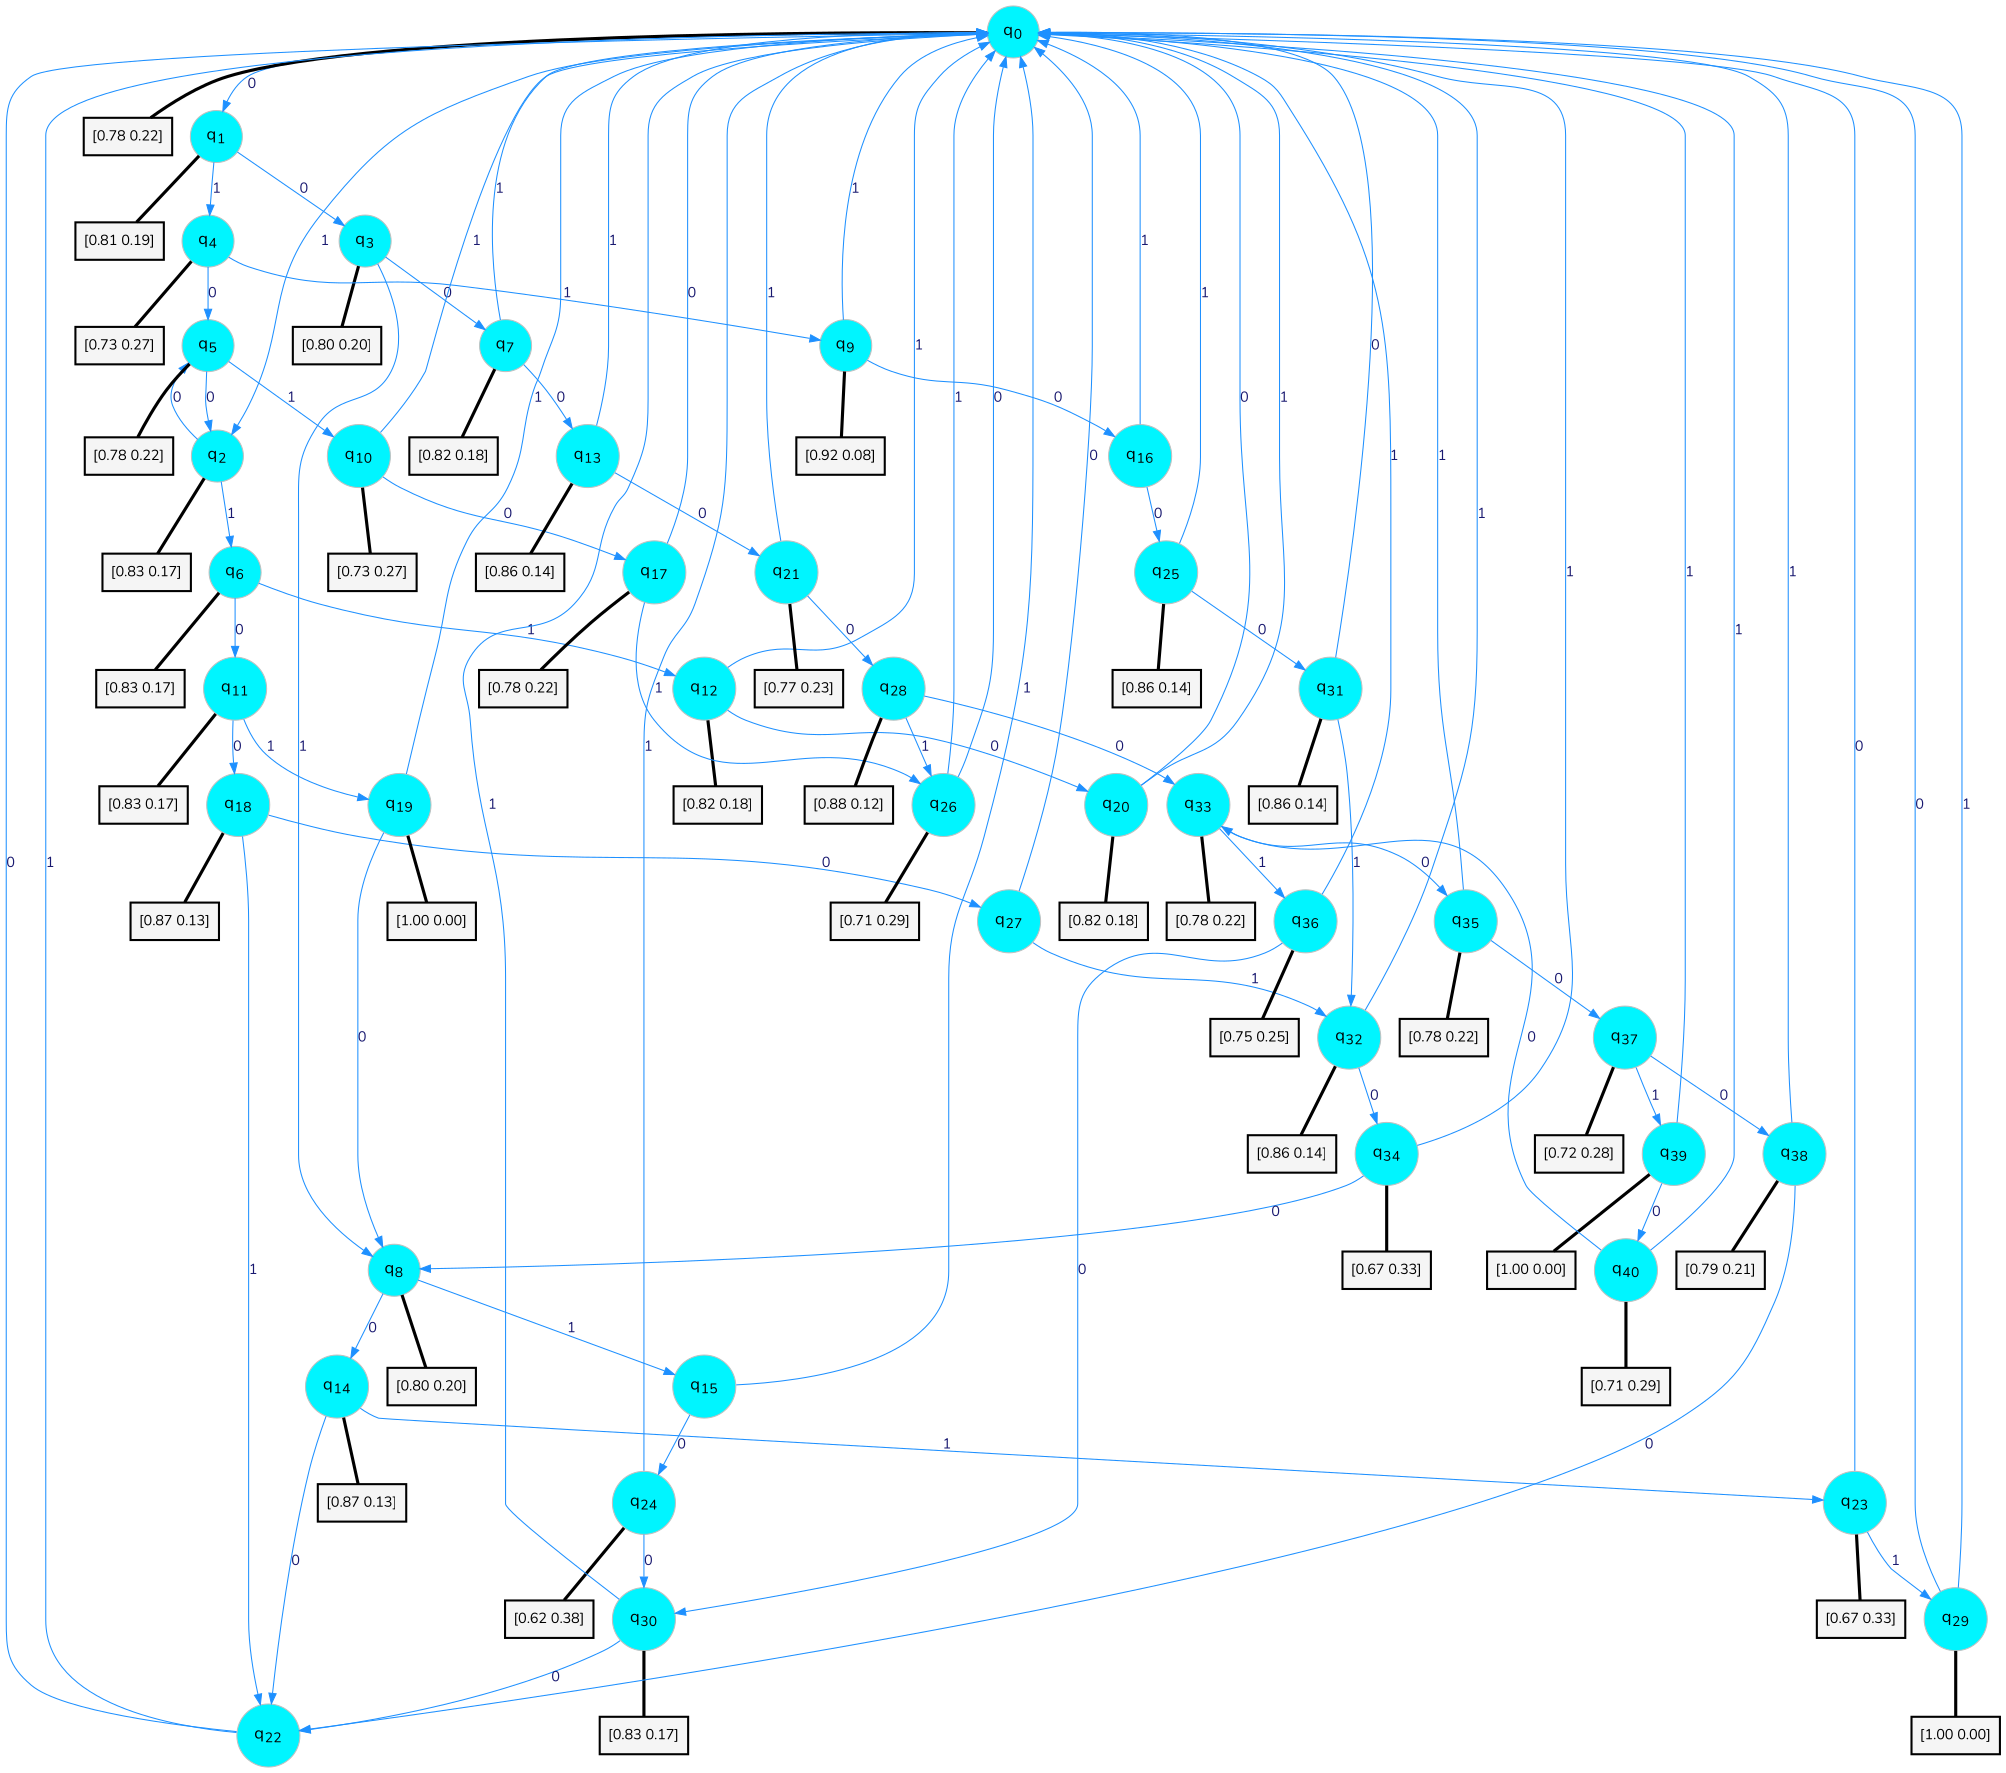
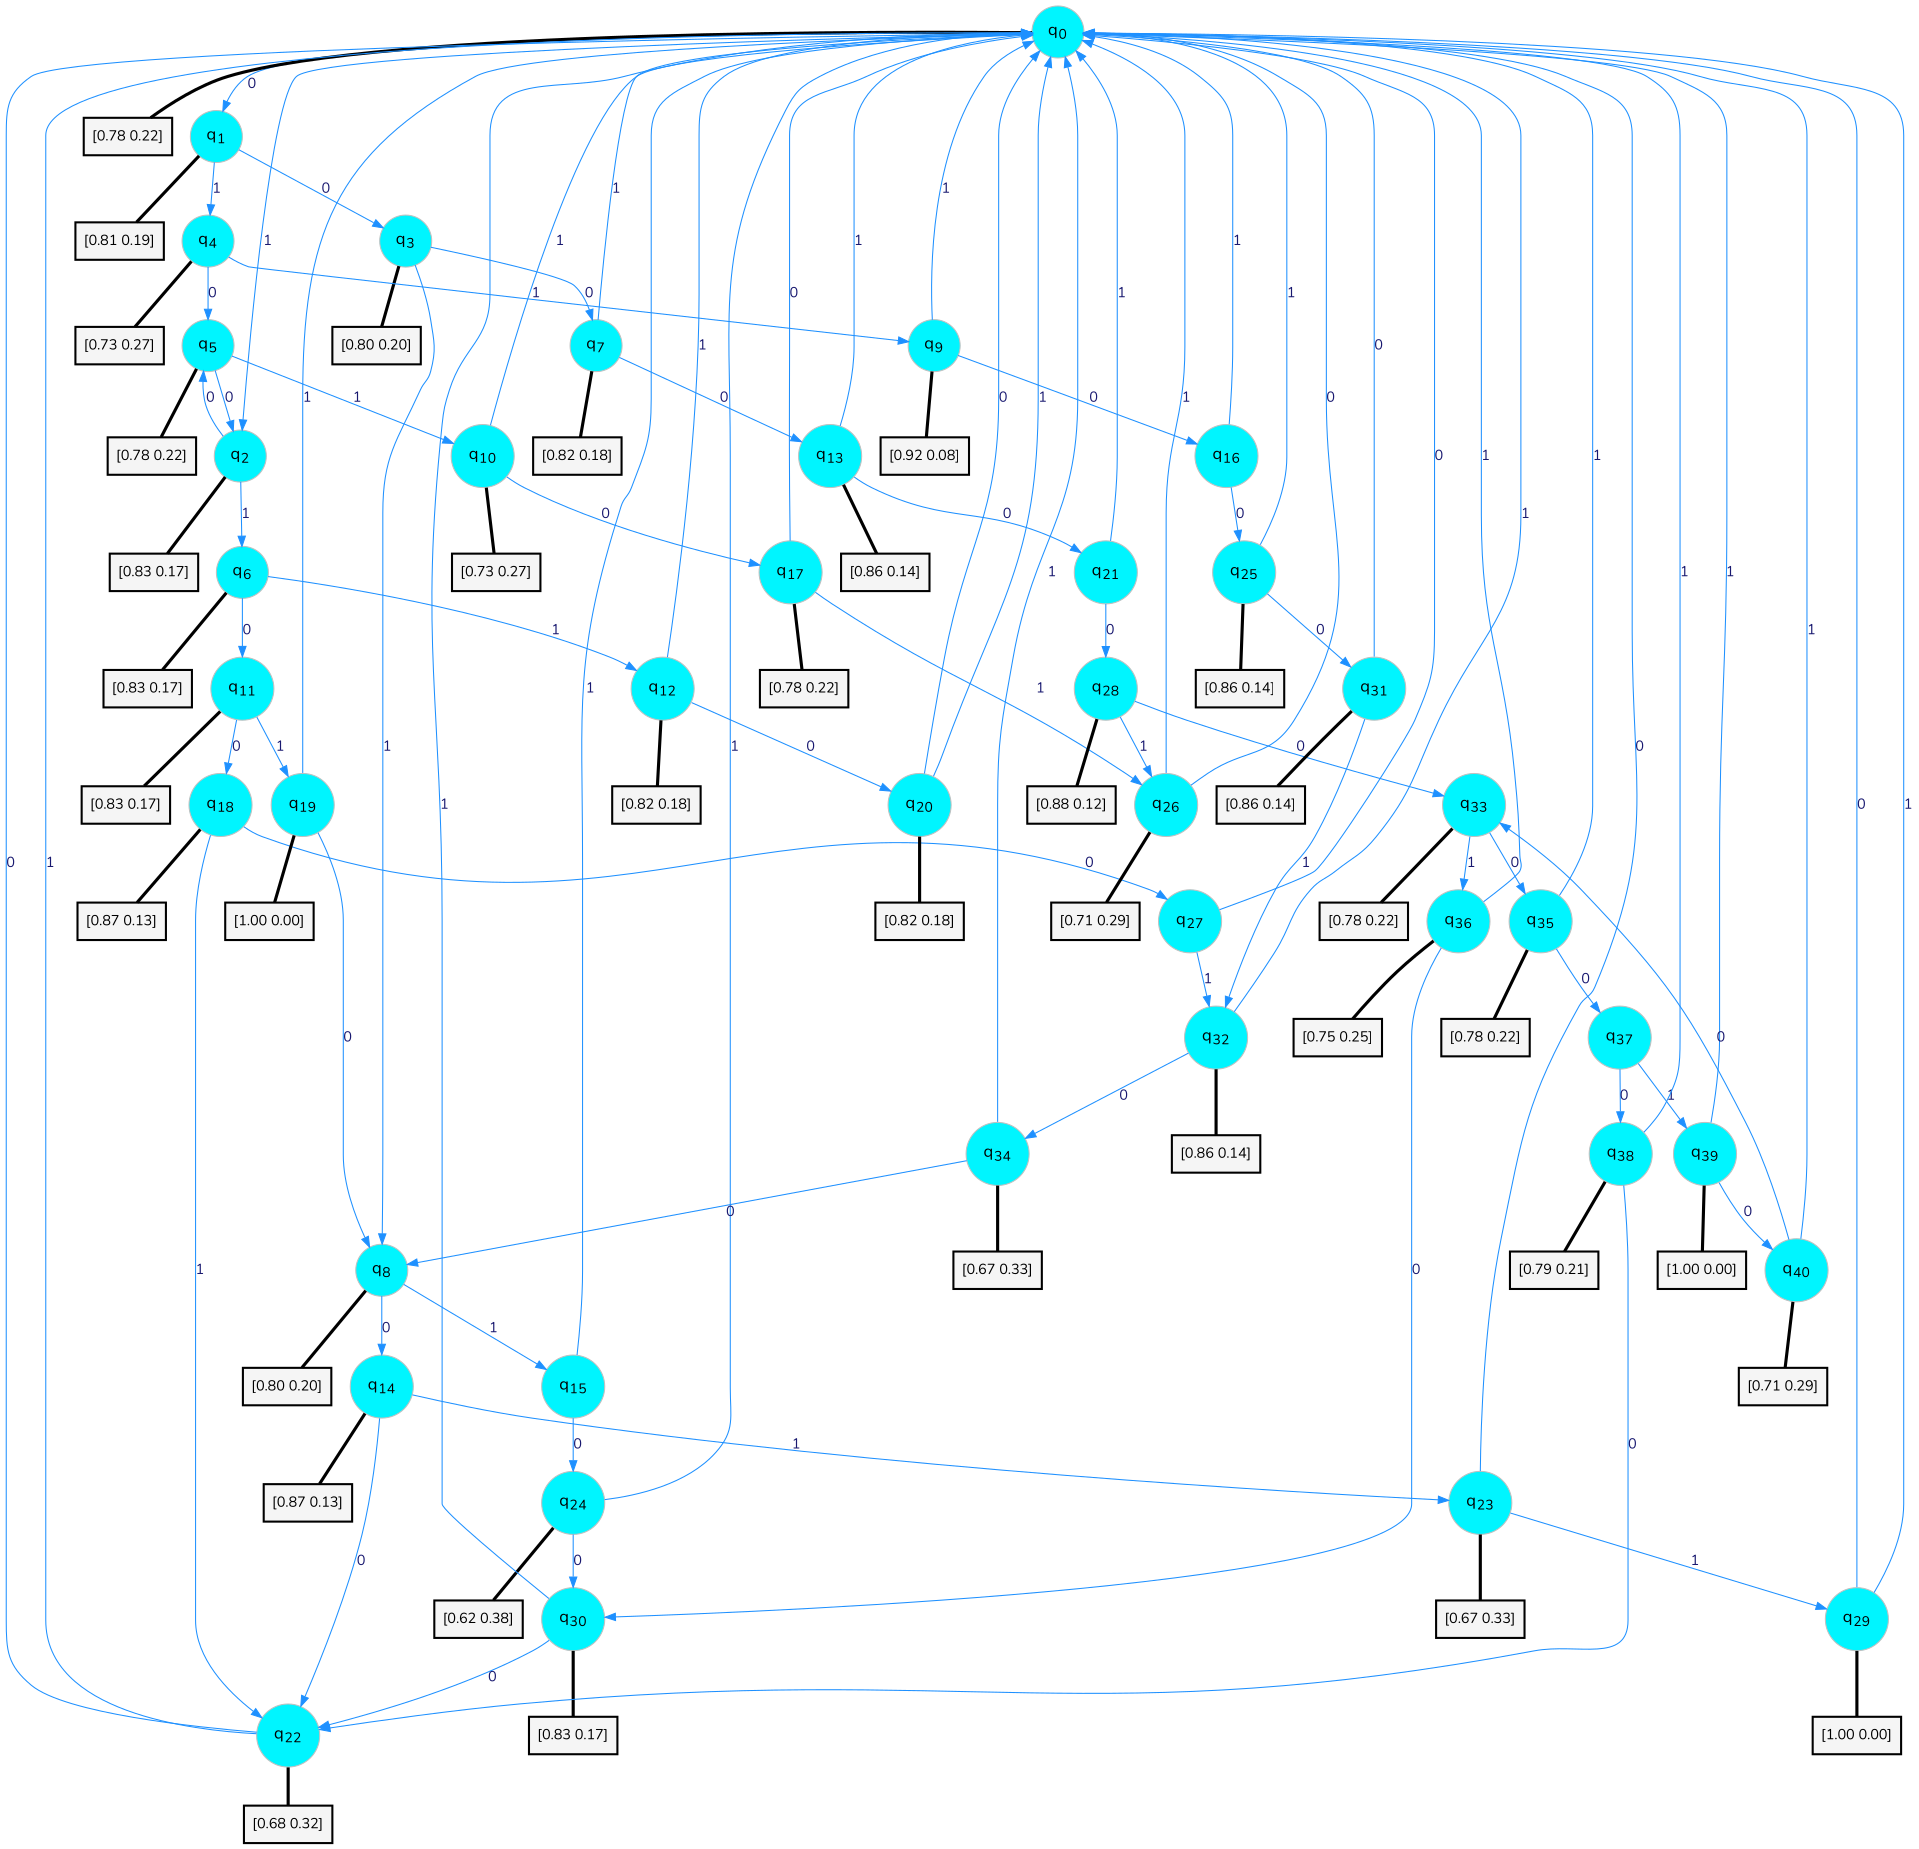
(799, 689) -> none
(1579, 1154) -> none
none -> (288, 1824)
